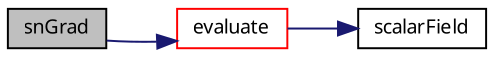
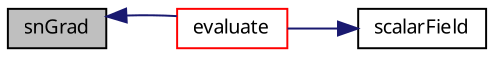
(132, 42) -> (152, 15)
